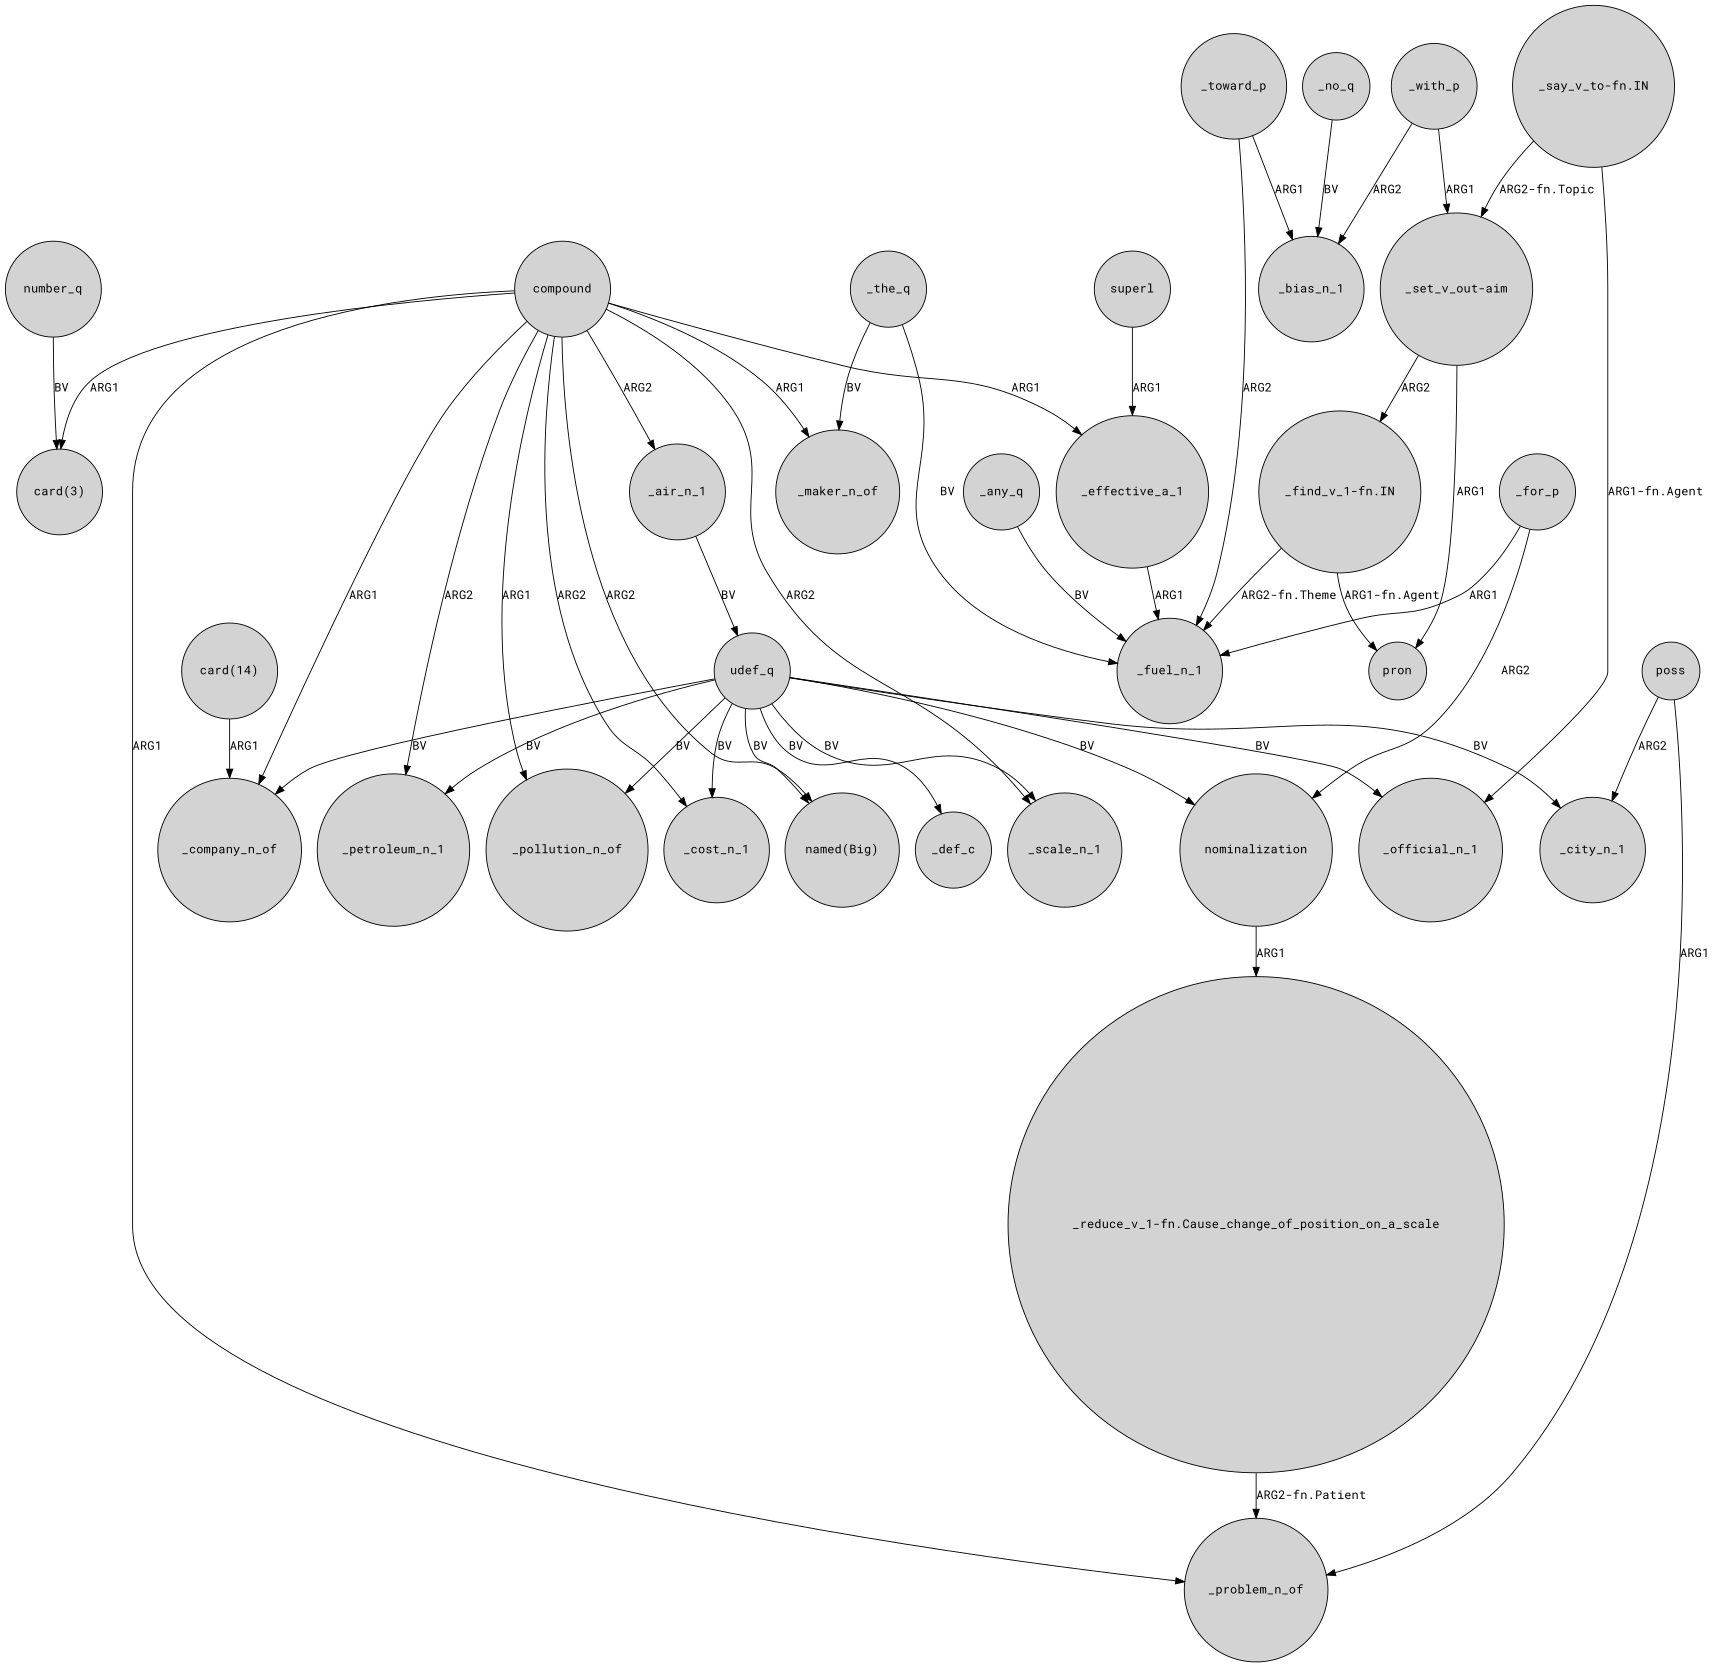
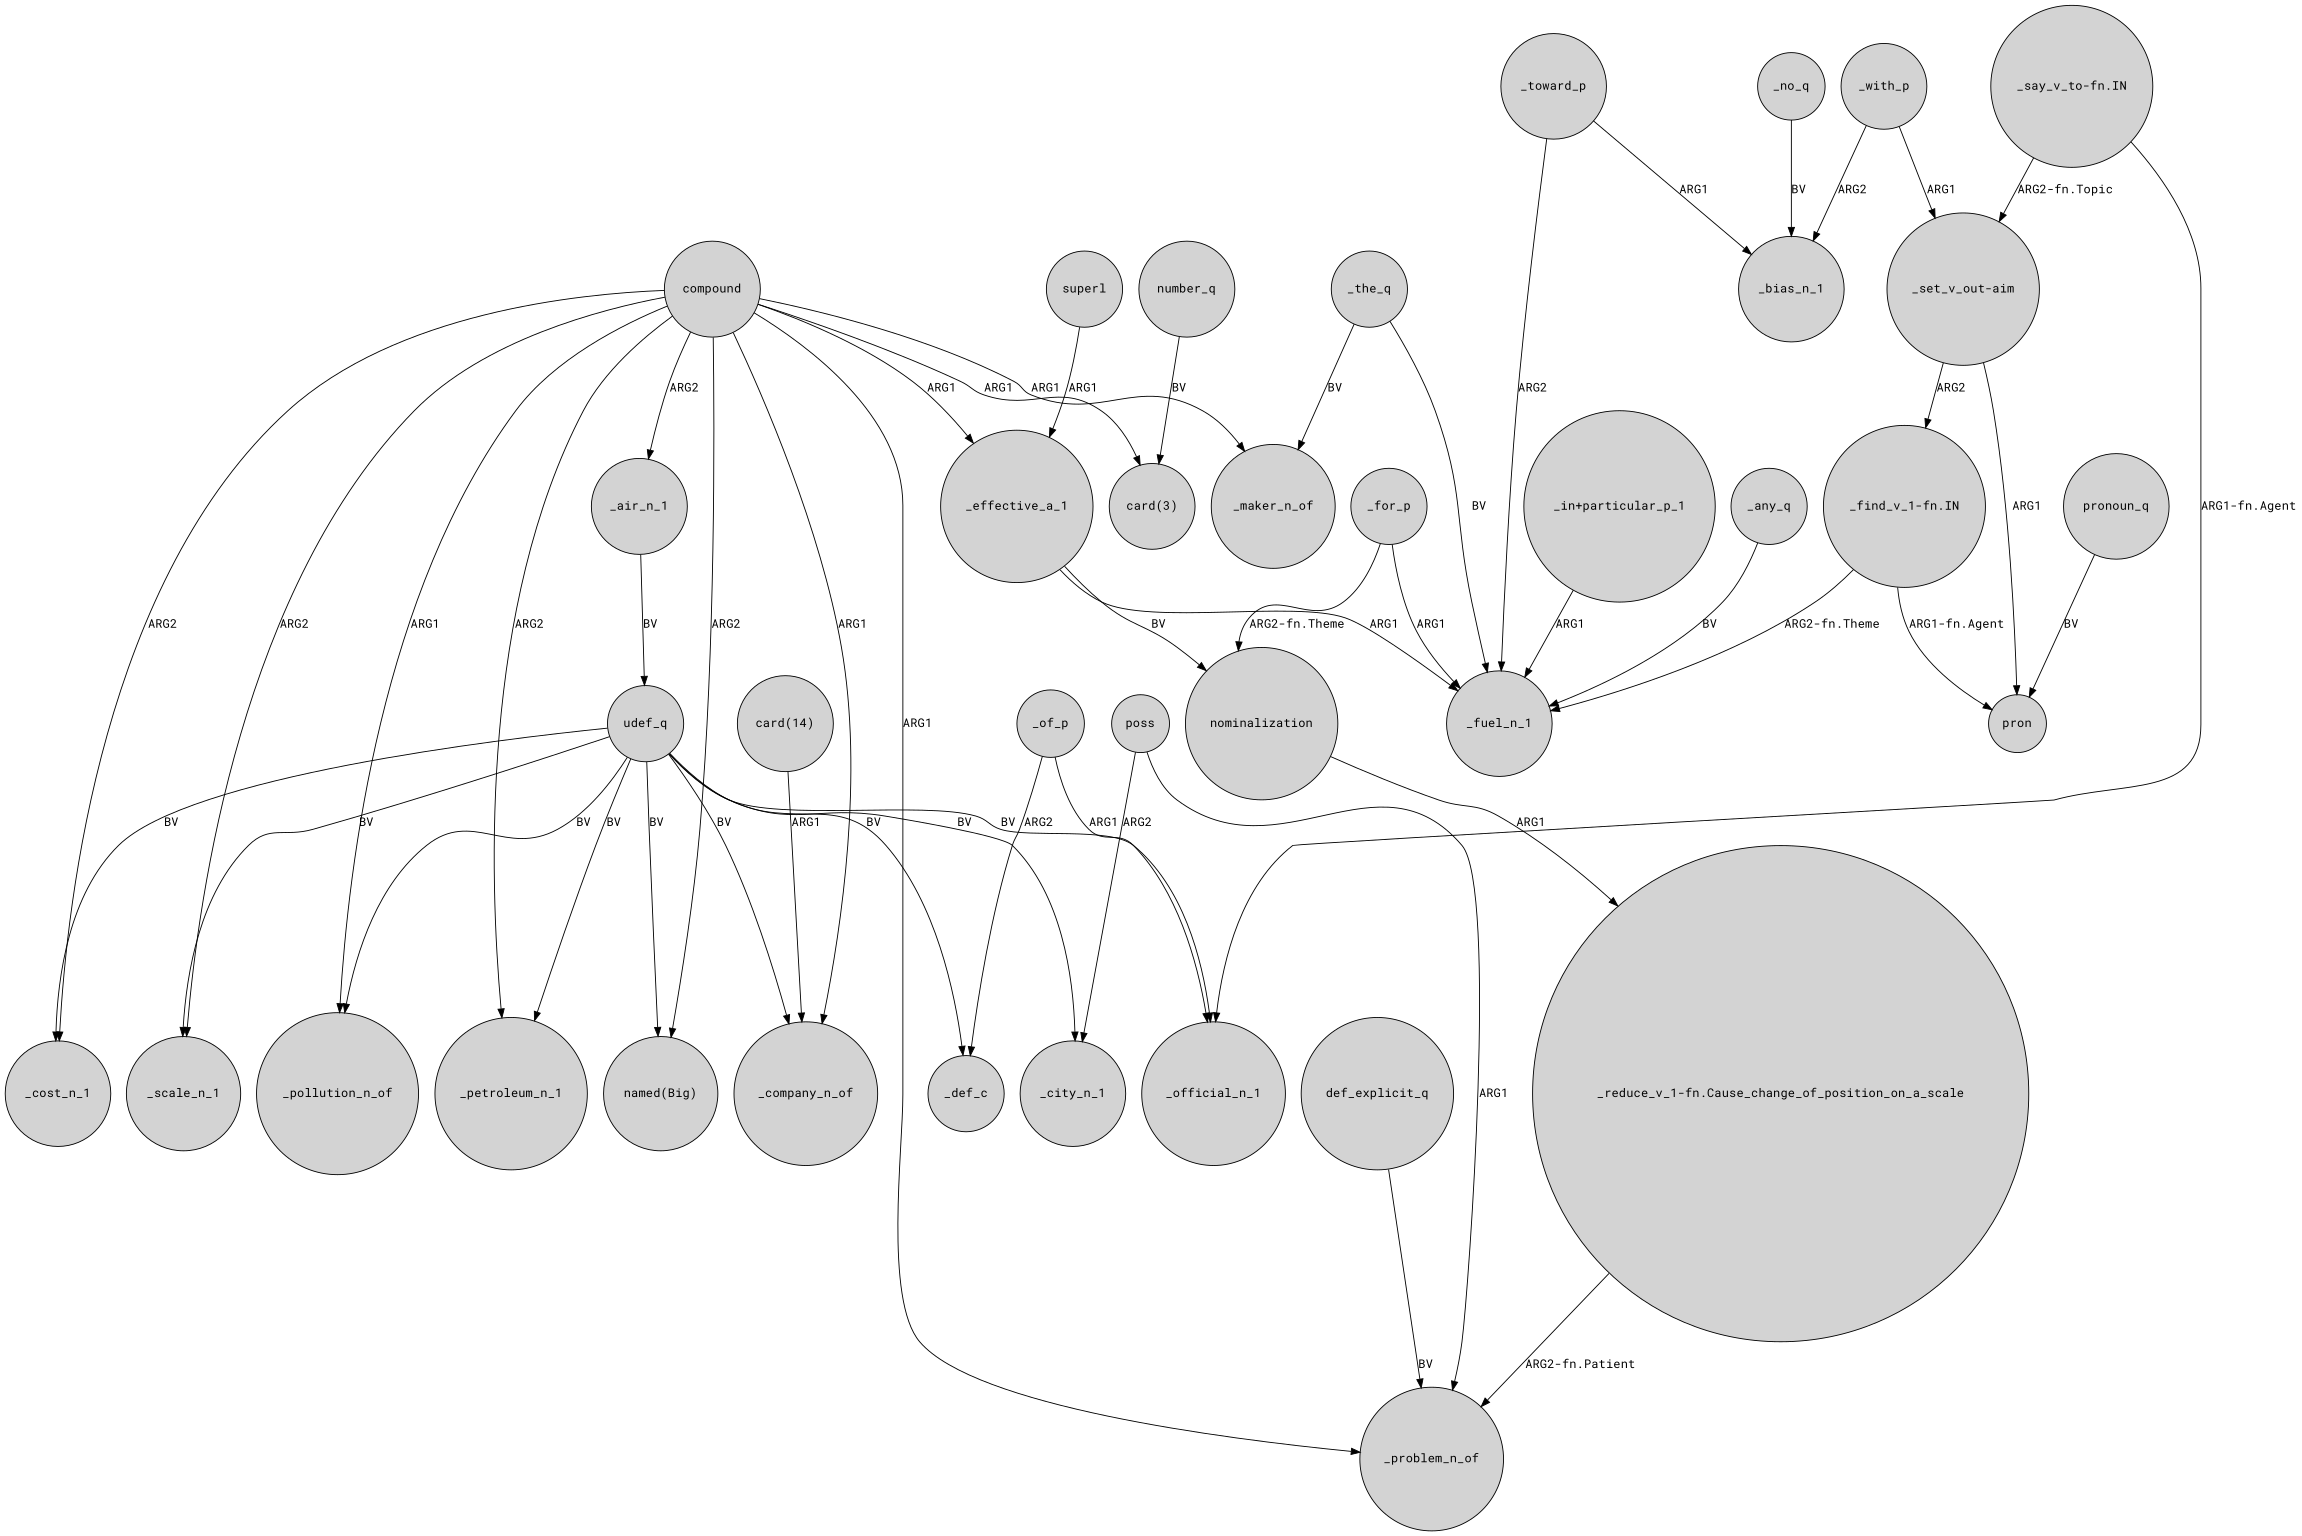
none -> (1620, 506)
none -> (2116, 506)
(1516, 671) -> (1297, 625)
(994, 722) -> (1129, 620)
none -> (1051, 724)
none -> (1377, 1094)
